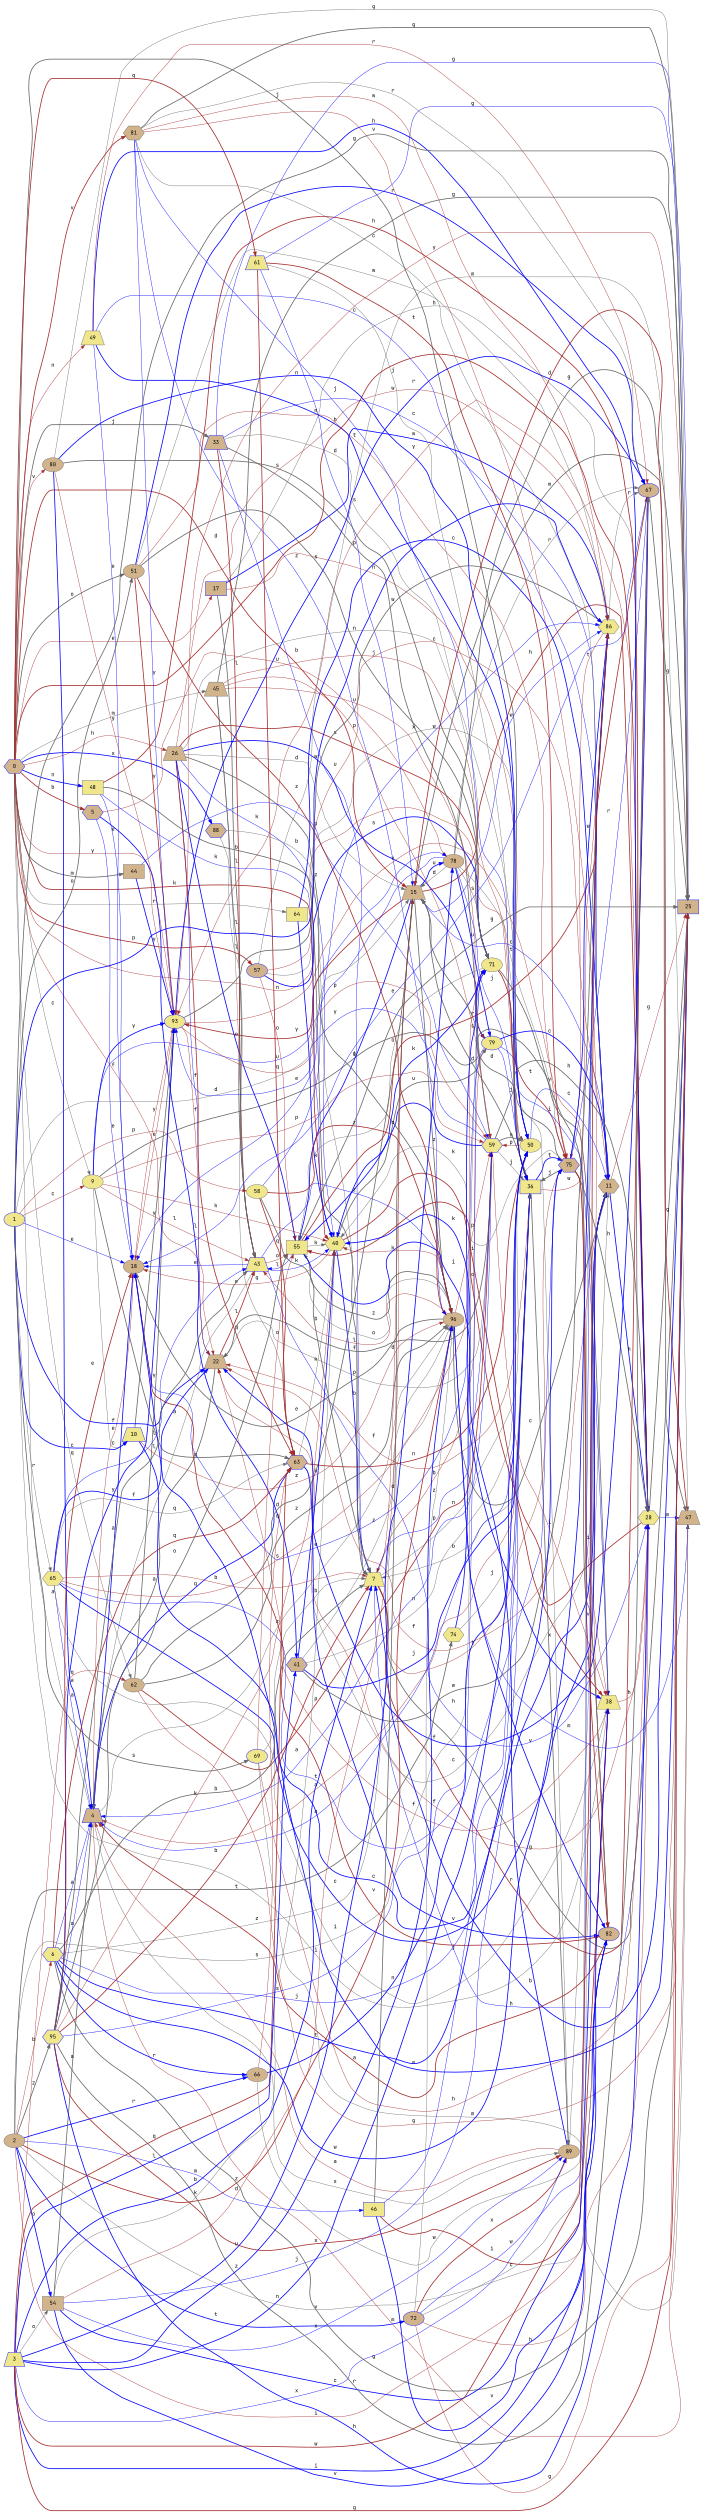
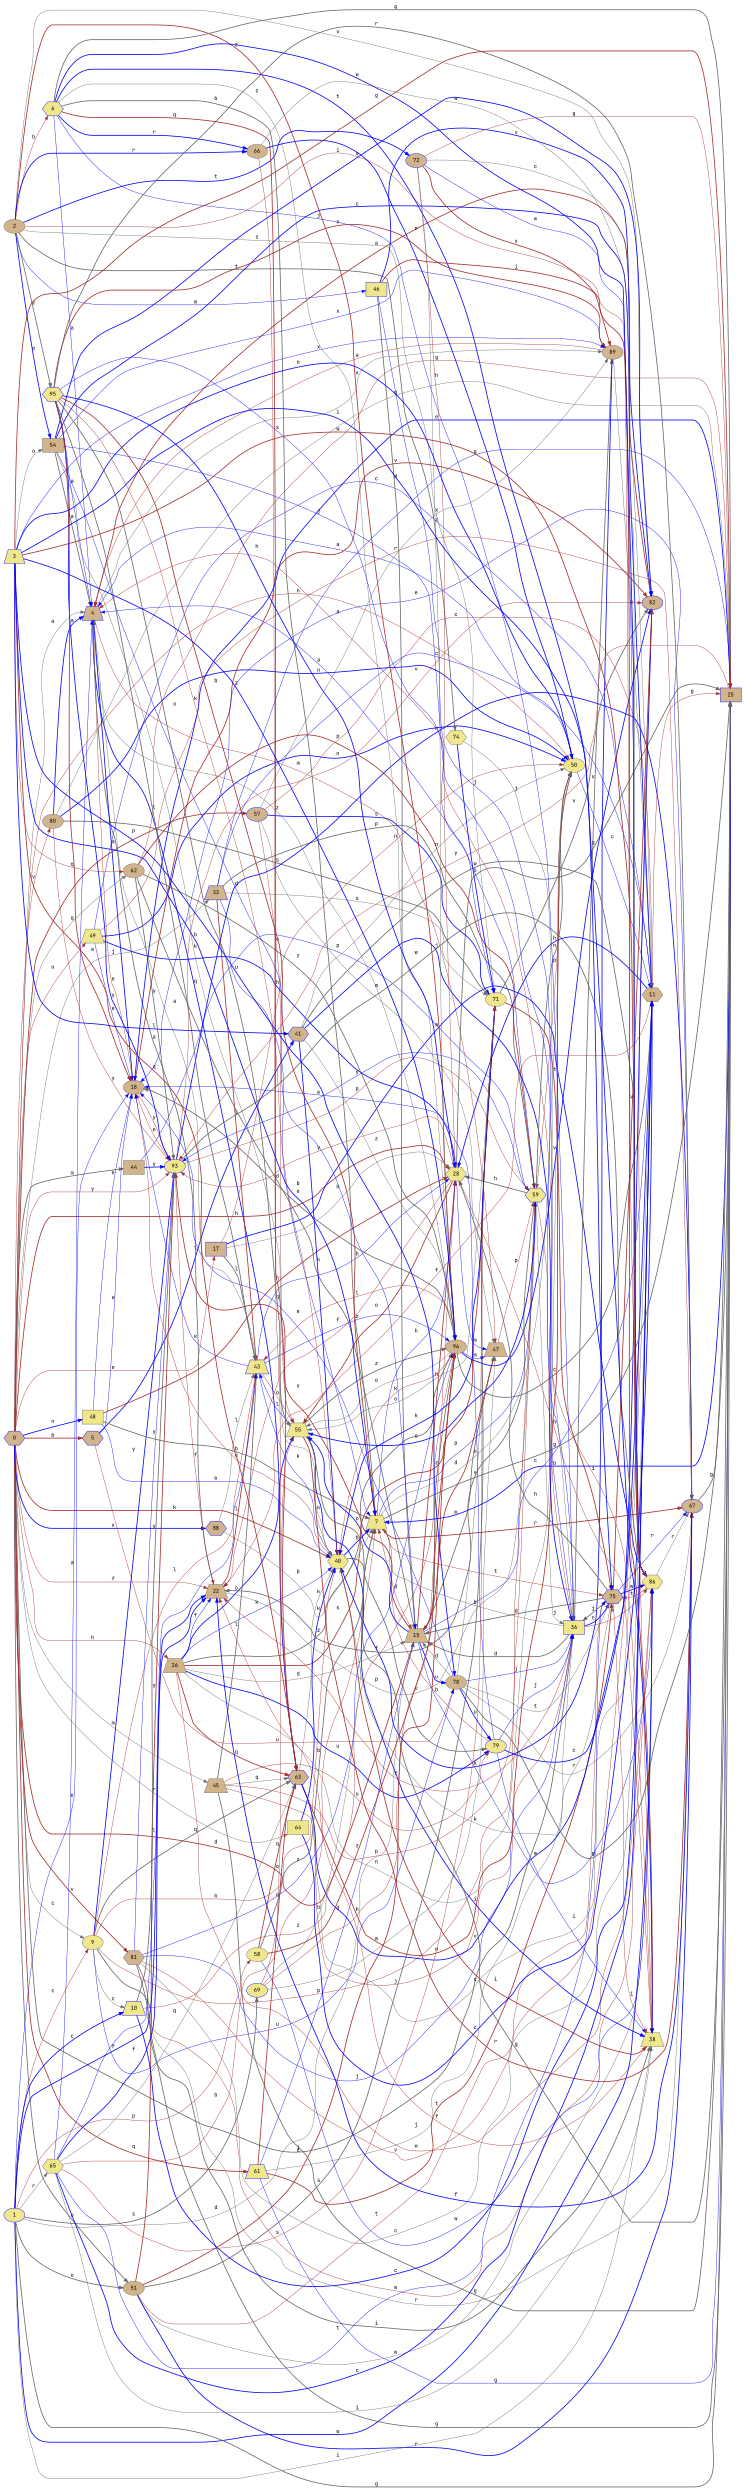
(31, 475) -> (39, 1126)
(477, 1211) -> (515, 1274)
(297, 1247) -> (298, 1430)
(372, 1663) -> (293, 1121)
